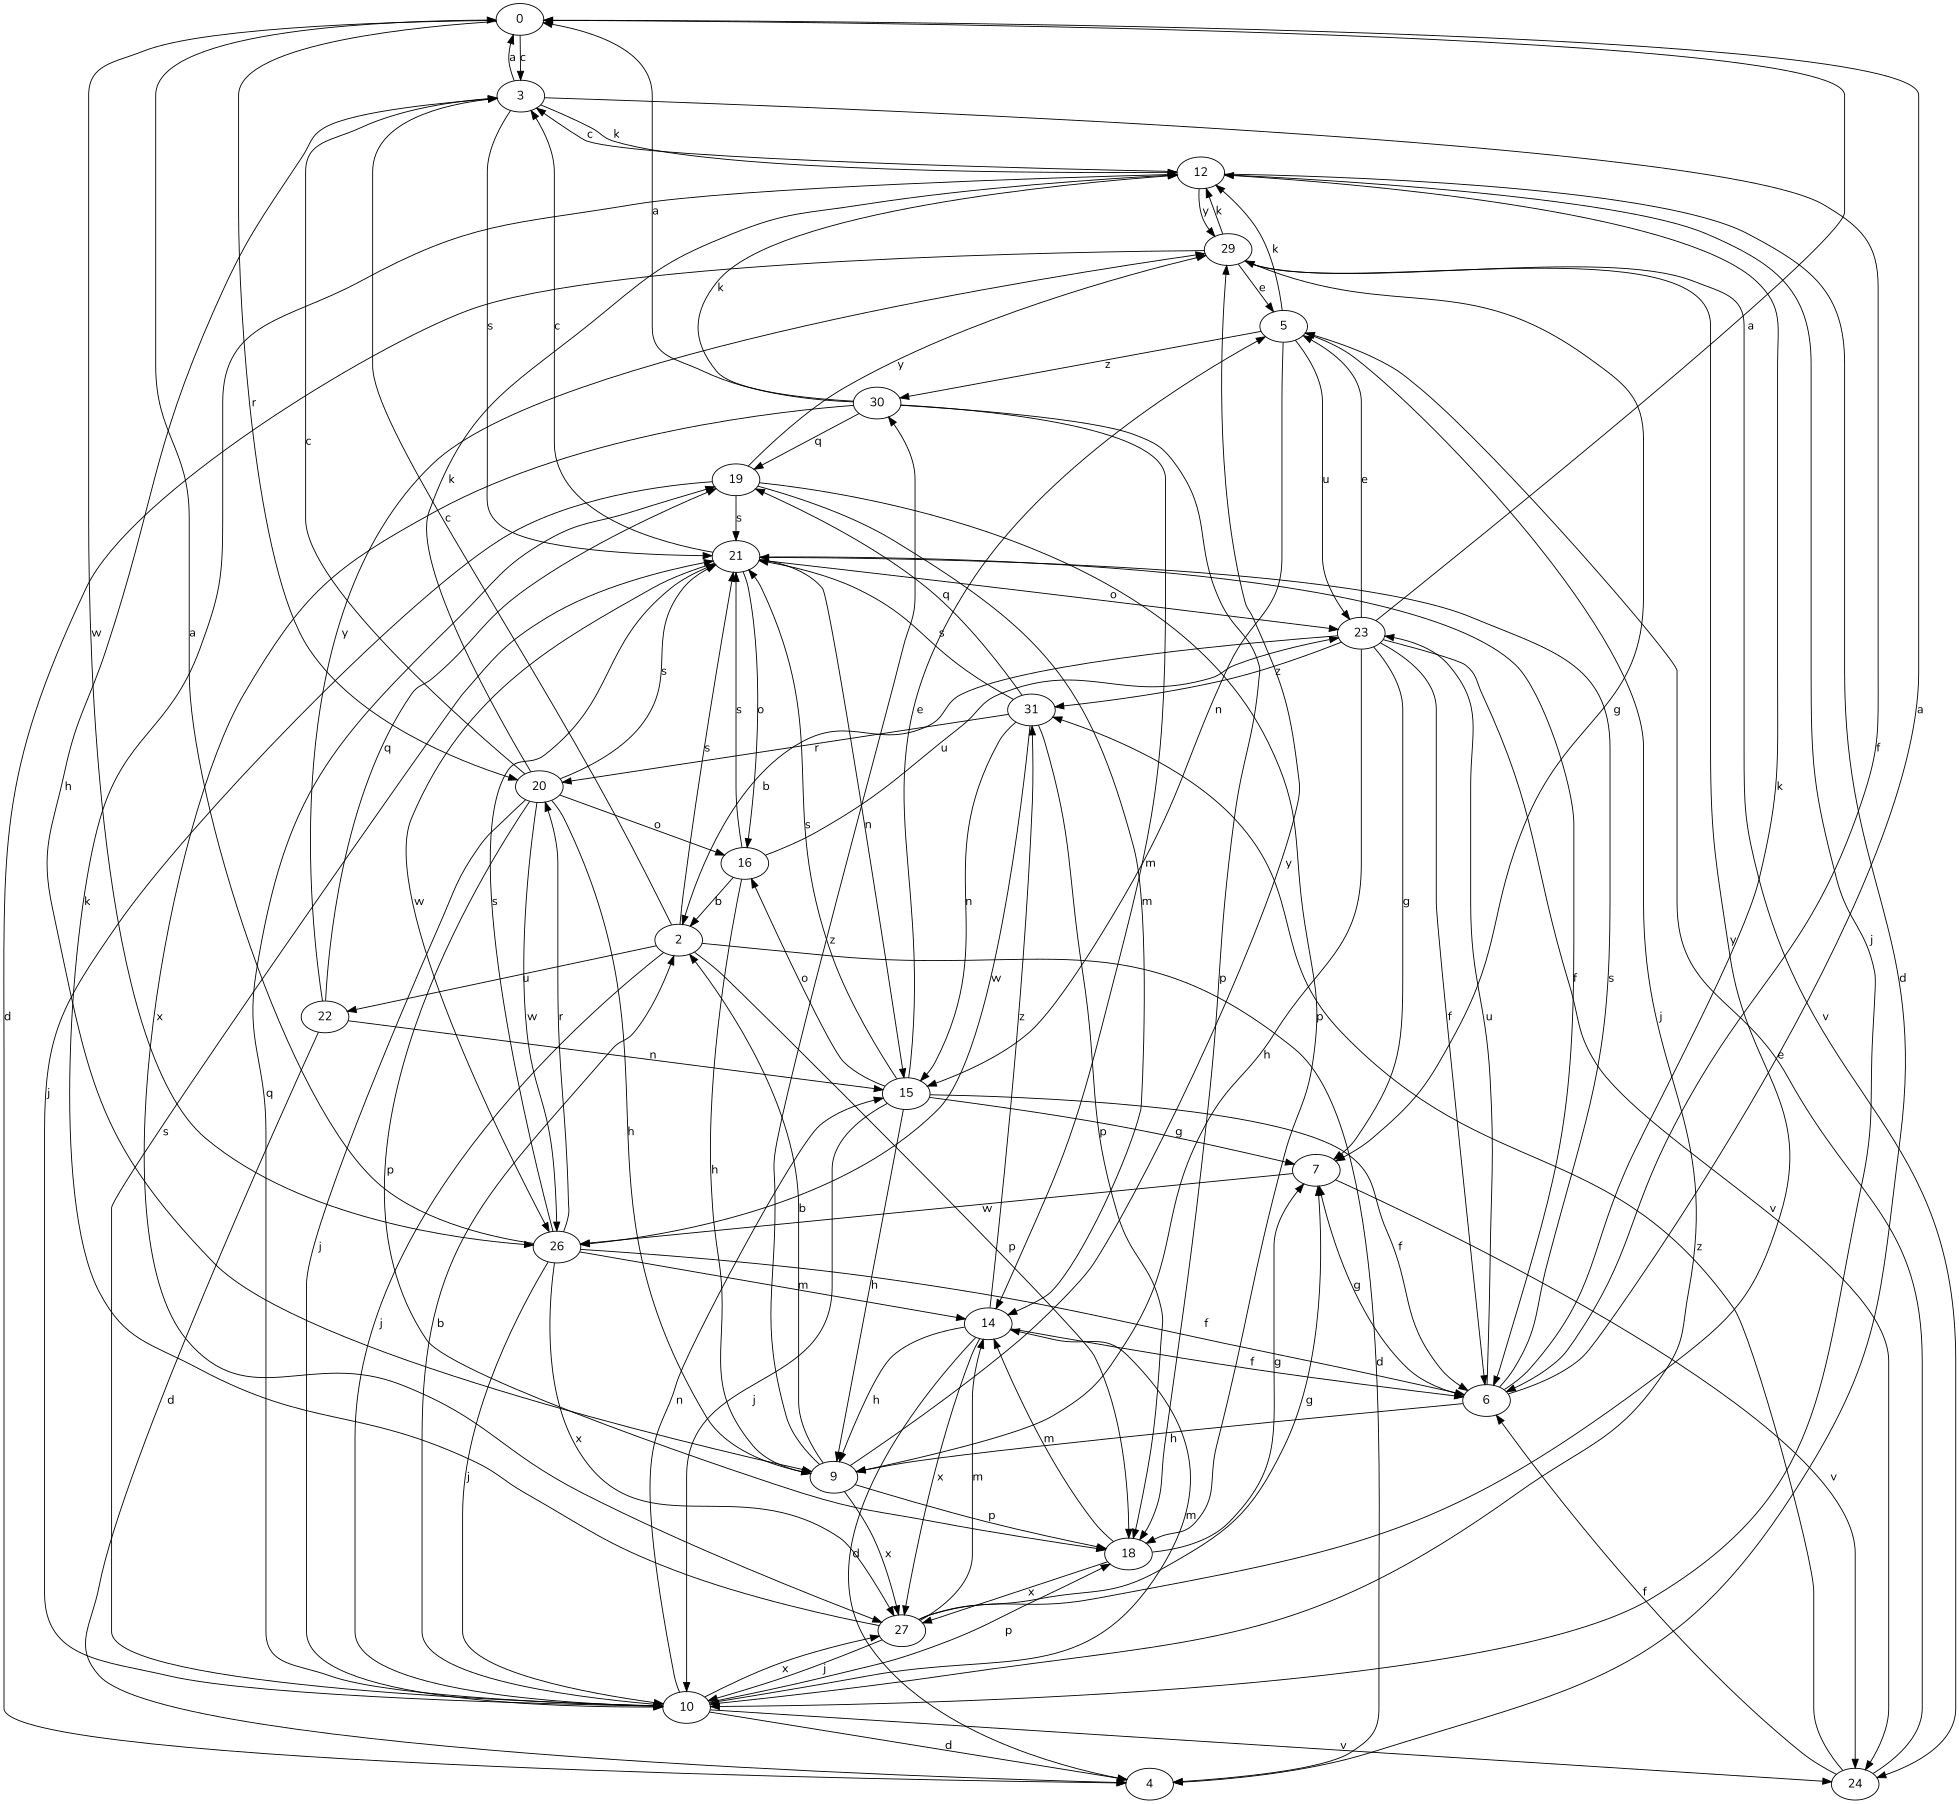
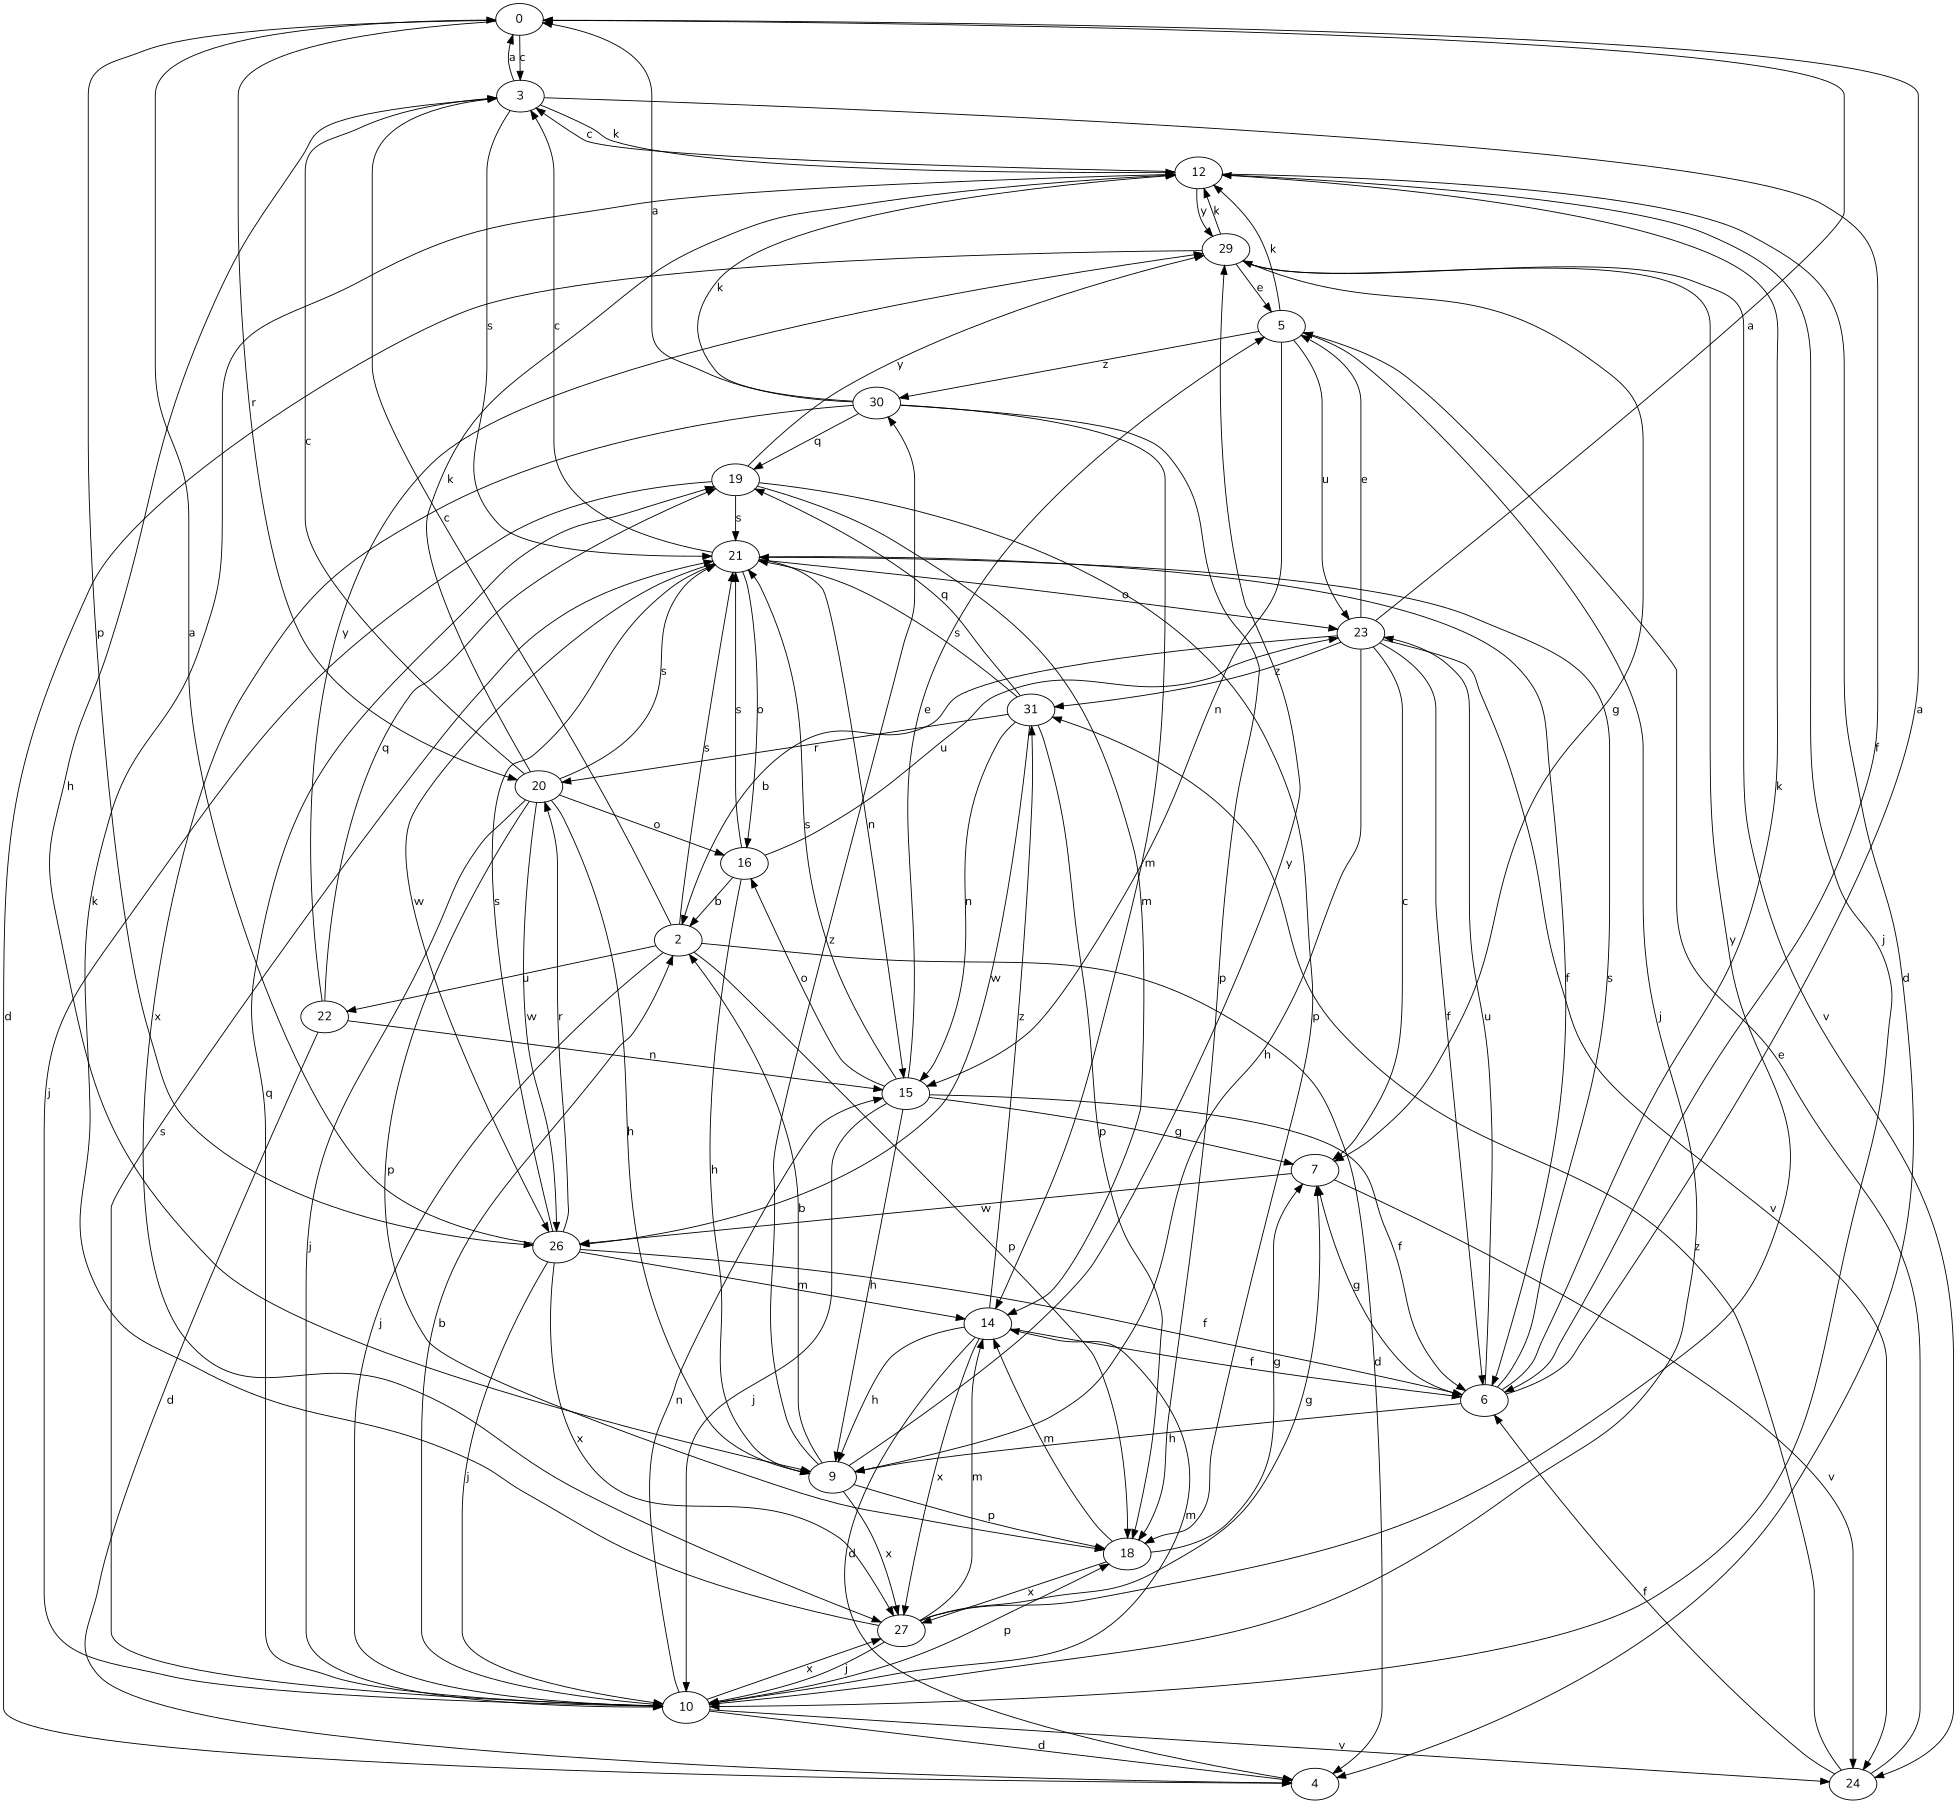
(97, 633) -> (101, 633)
(1407, 902) -> (1405, 902)
